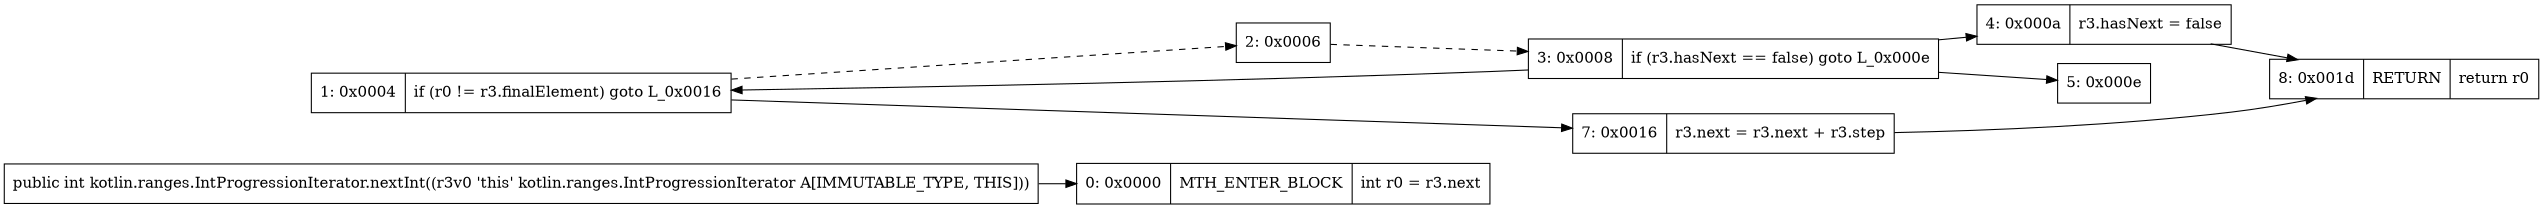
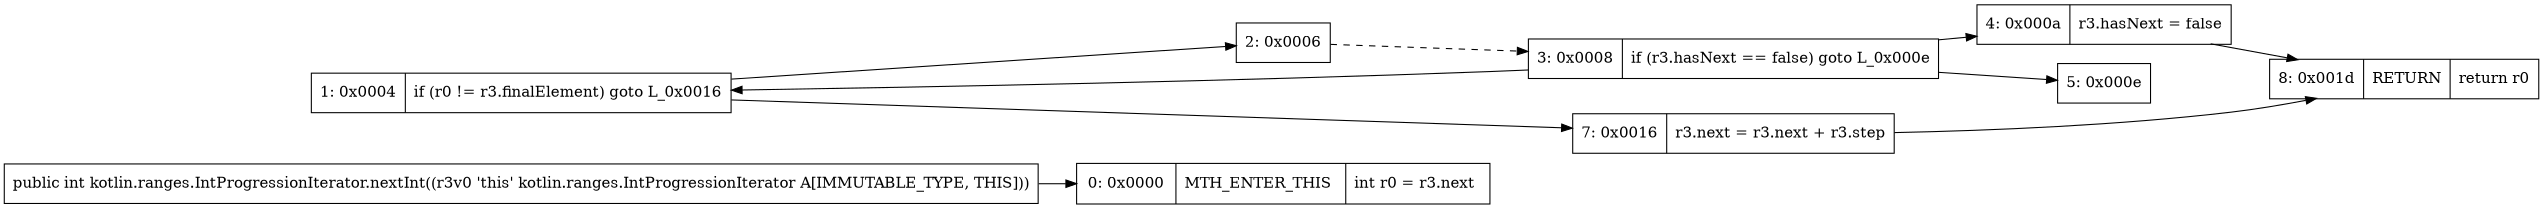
(978, 63) -> (978, 63)
(1261, 183) -> (1258, 183)
